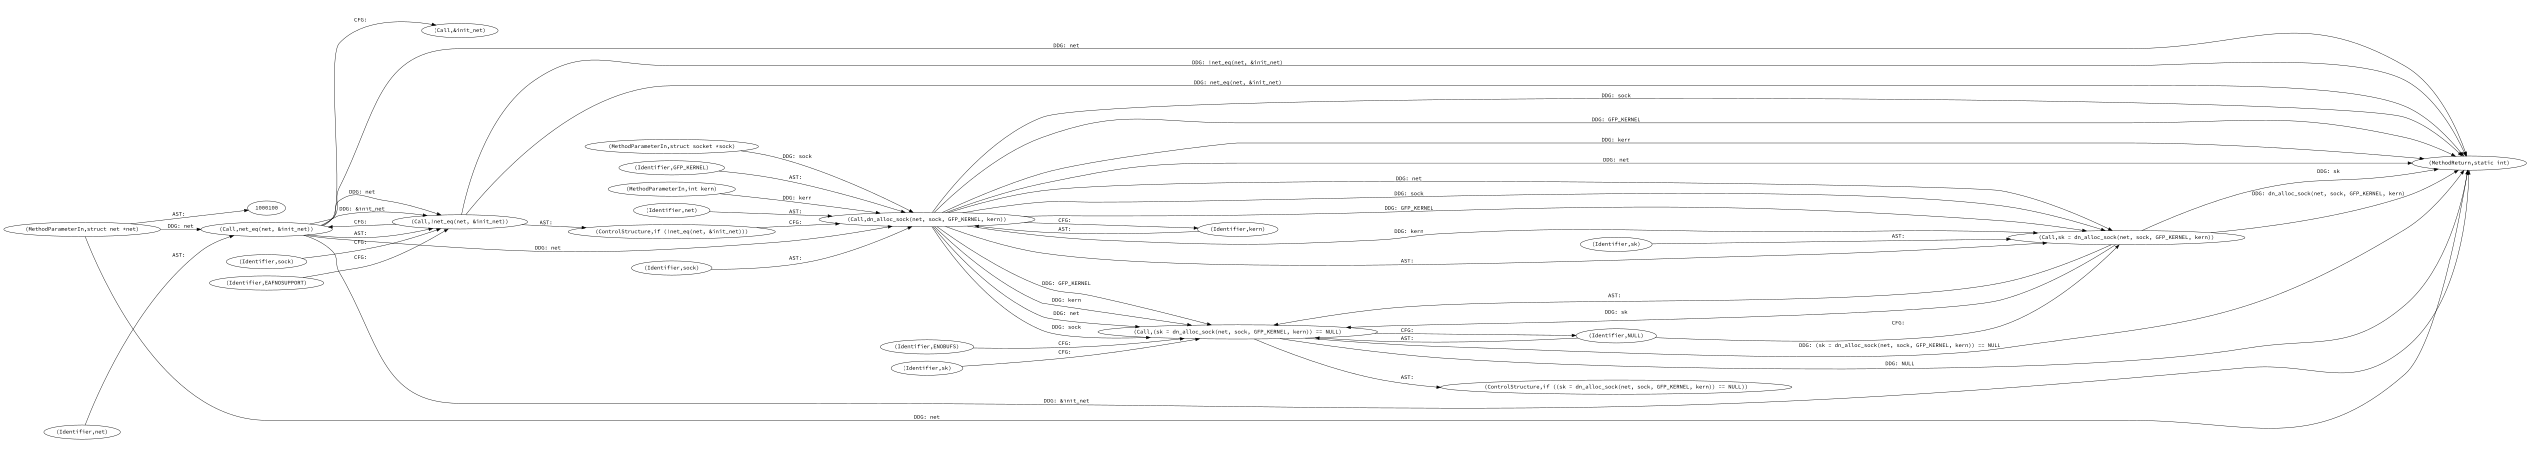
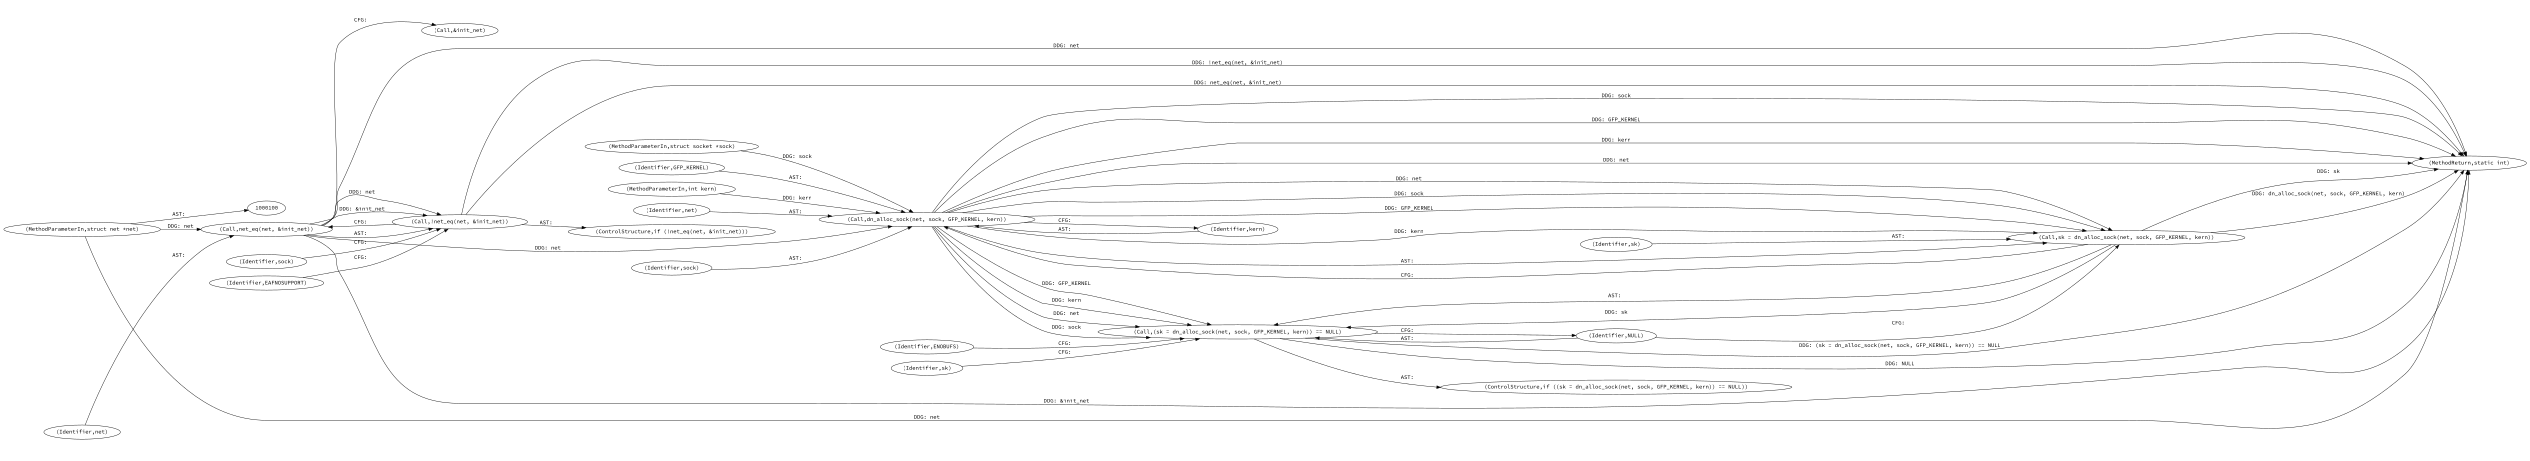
(796, 226) -> (1515, 276)
